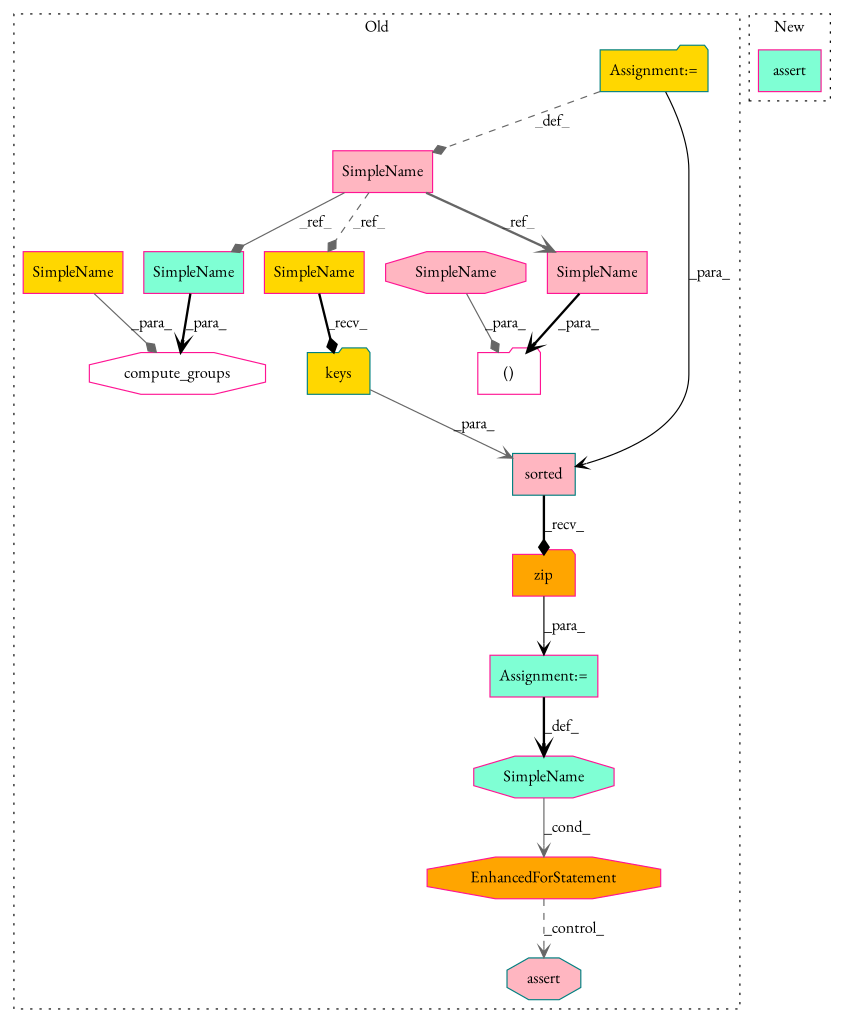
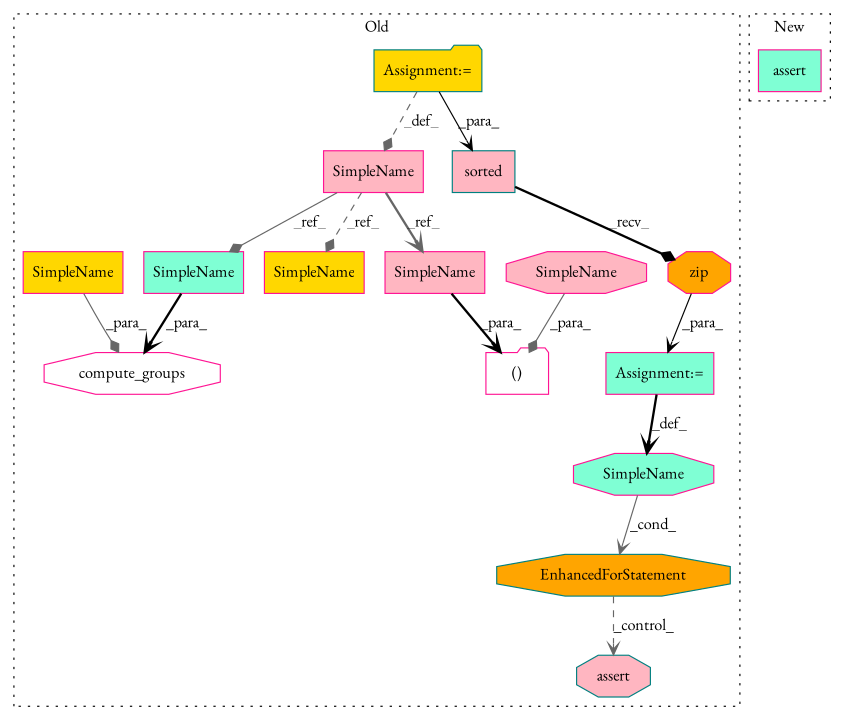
(339, 373) -> none
(544, 575) -> (699, 273)
(544, 878) -> (613, 575)
